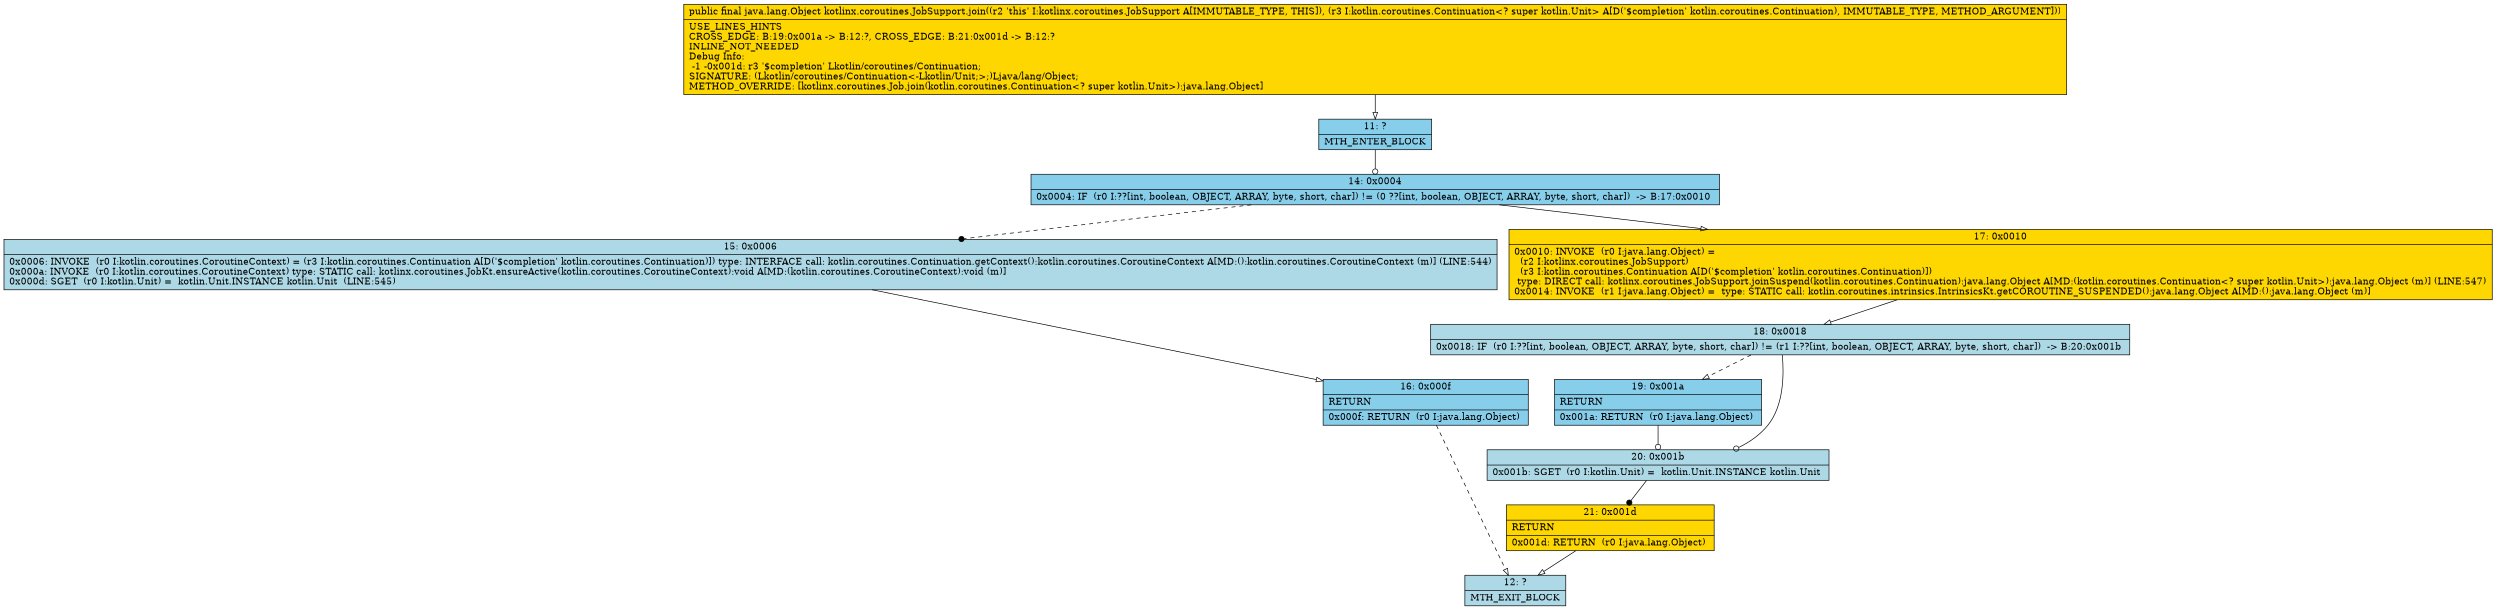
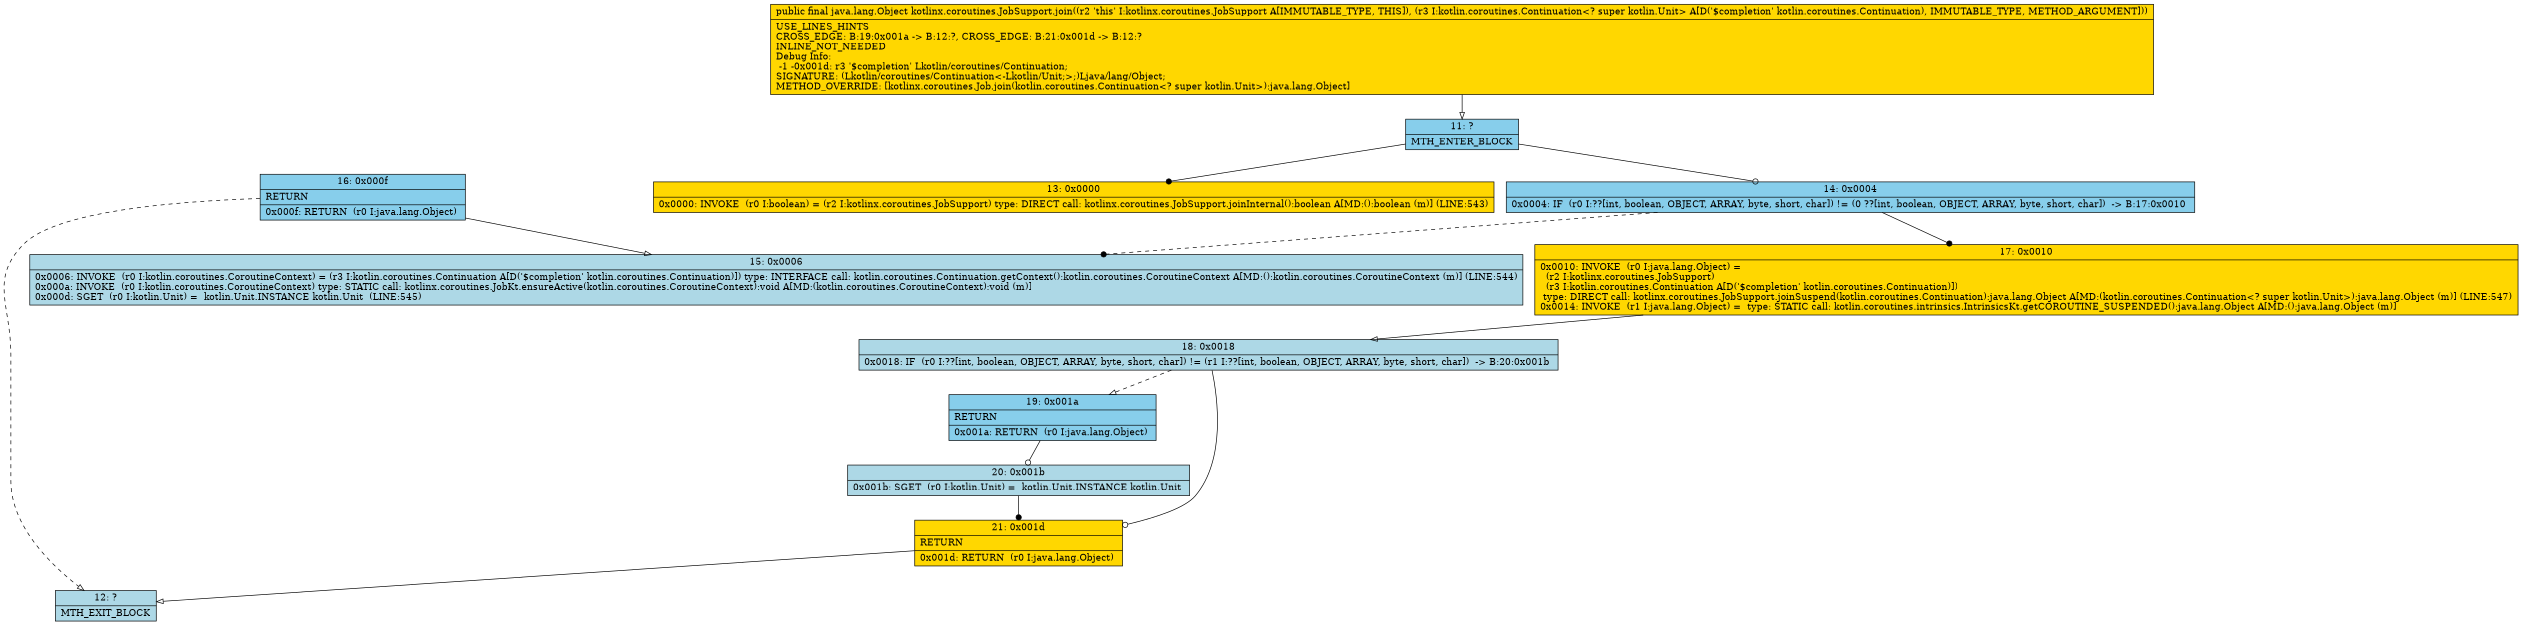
none -> (1074, 197)
(1600, 217) -> (1915, 227)
(1094, 335) -> (555, 236)
(1777, 409) -> (1209, 471)
